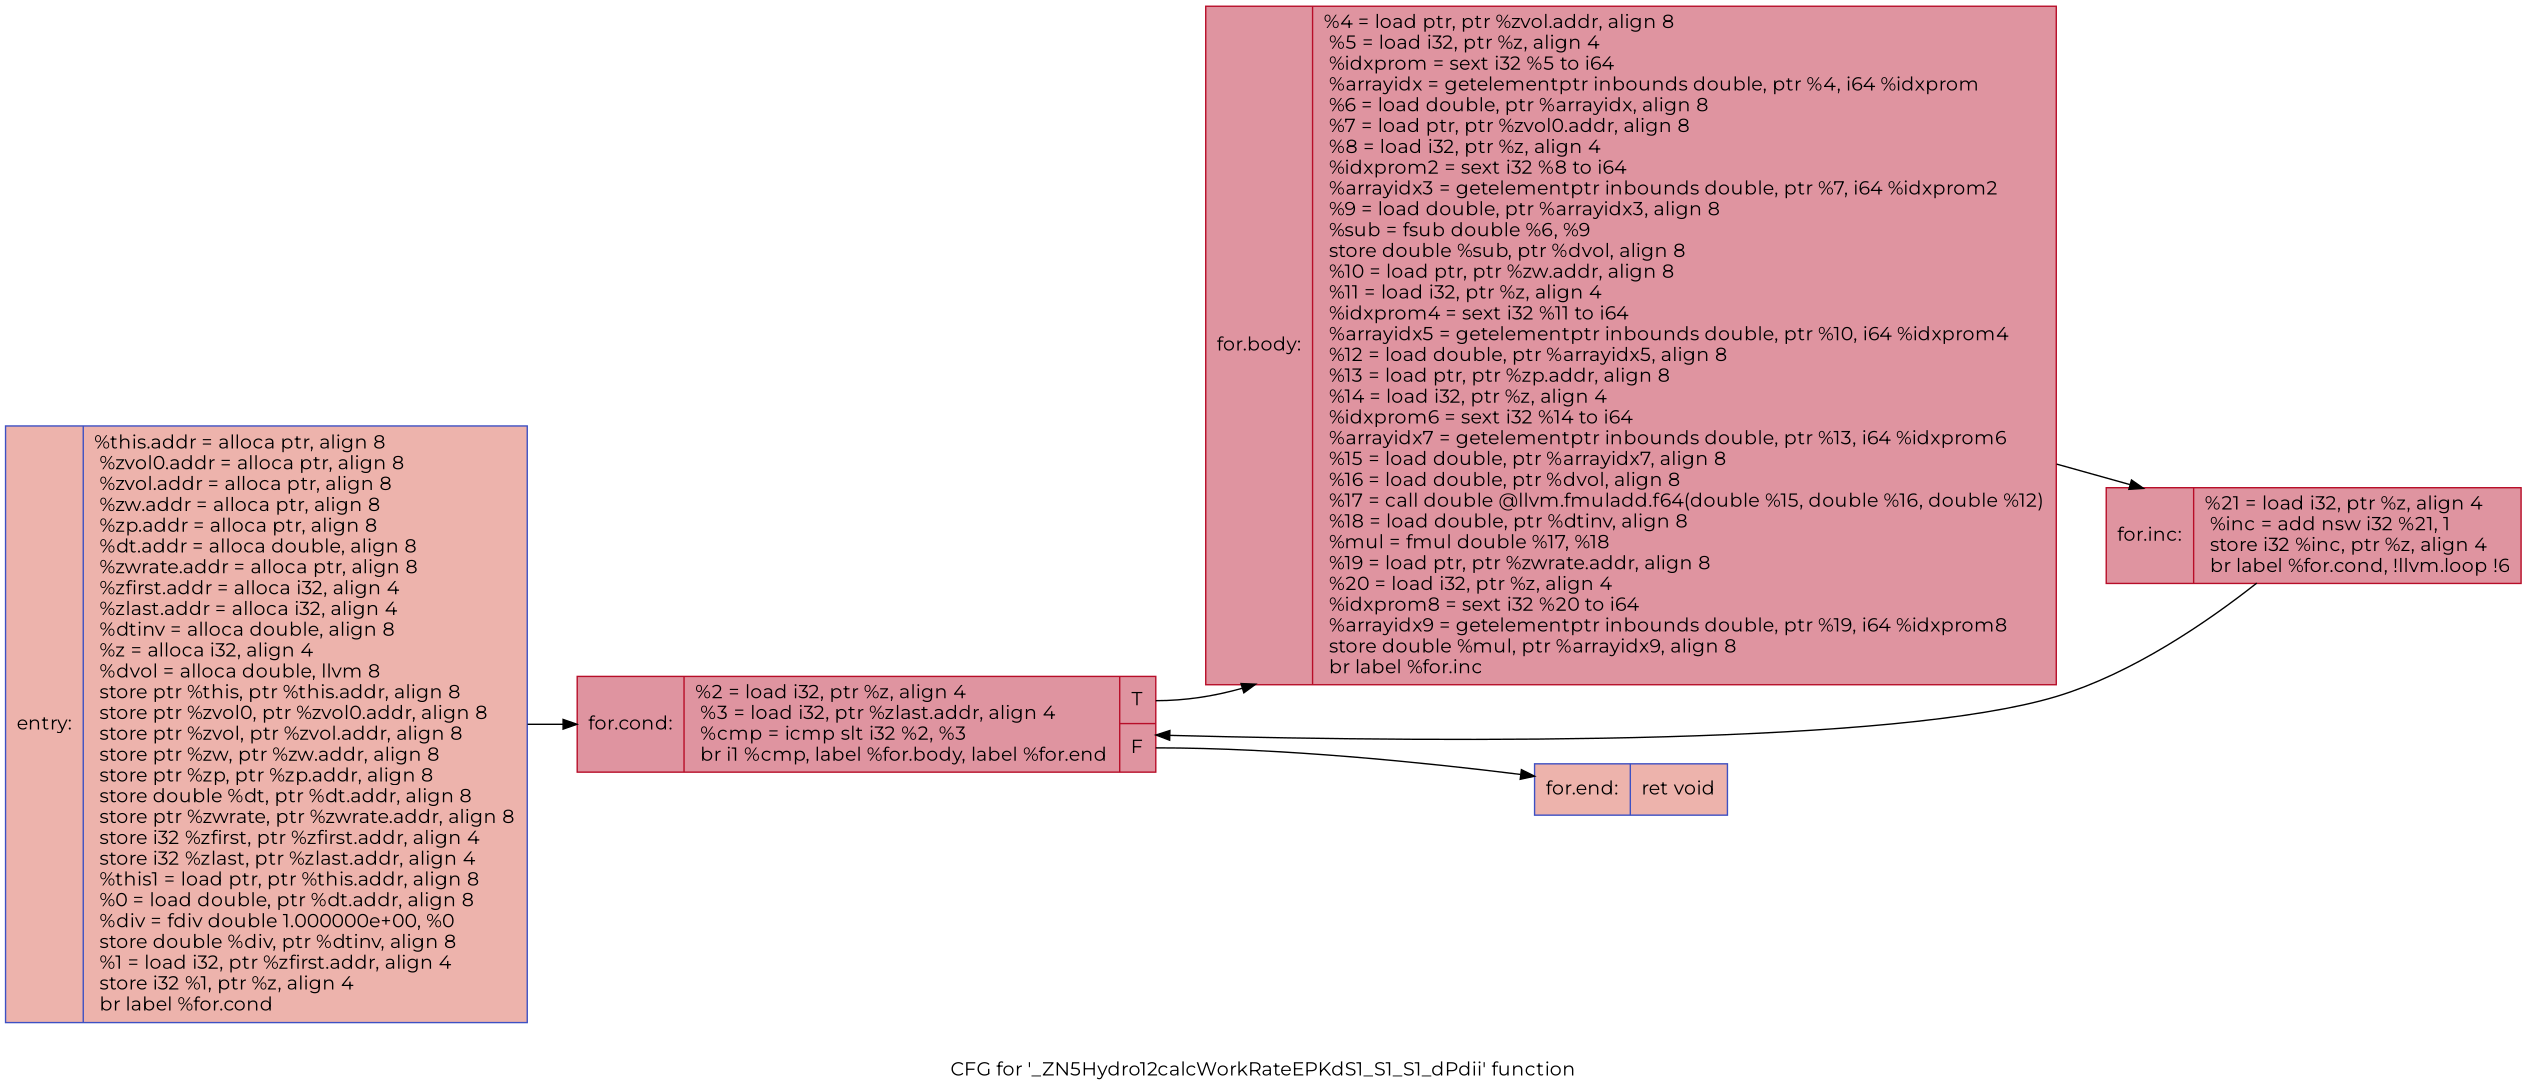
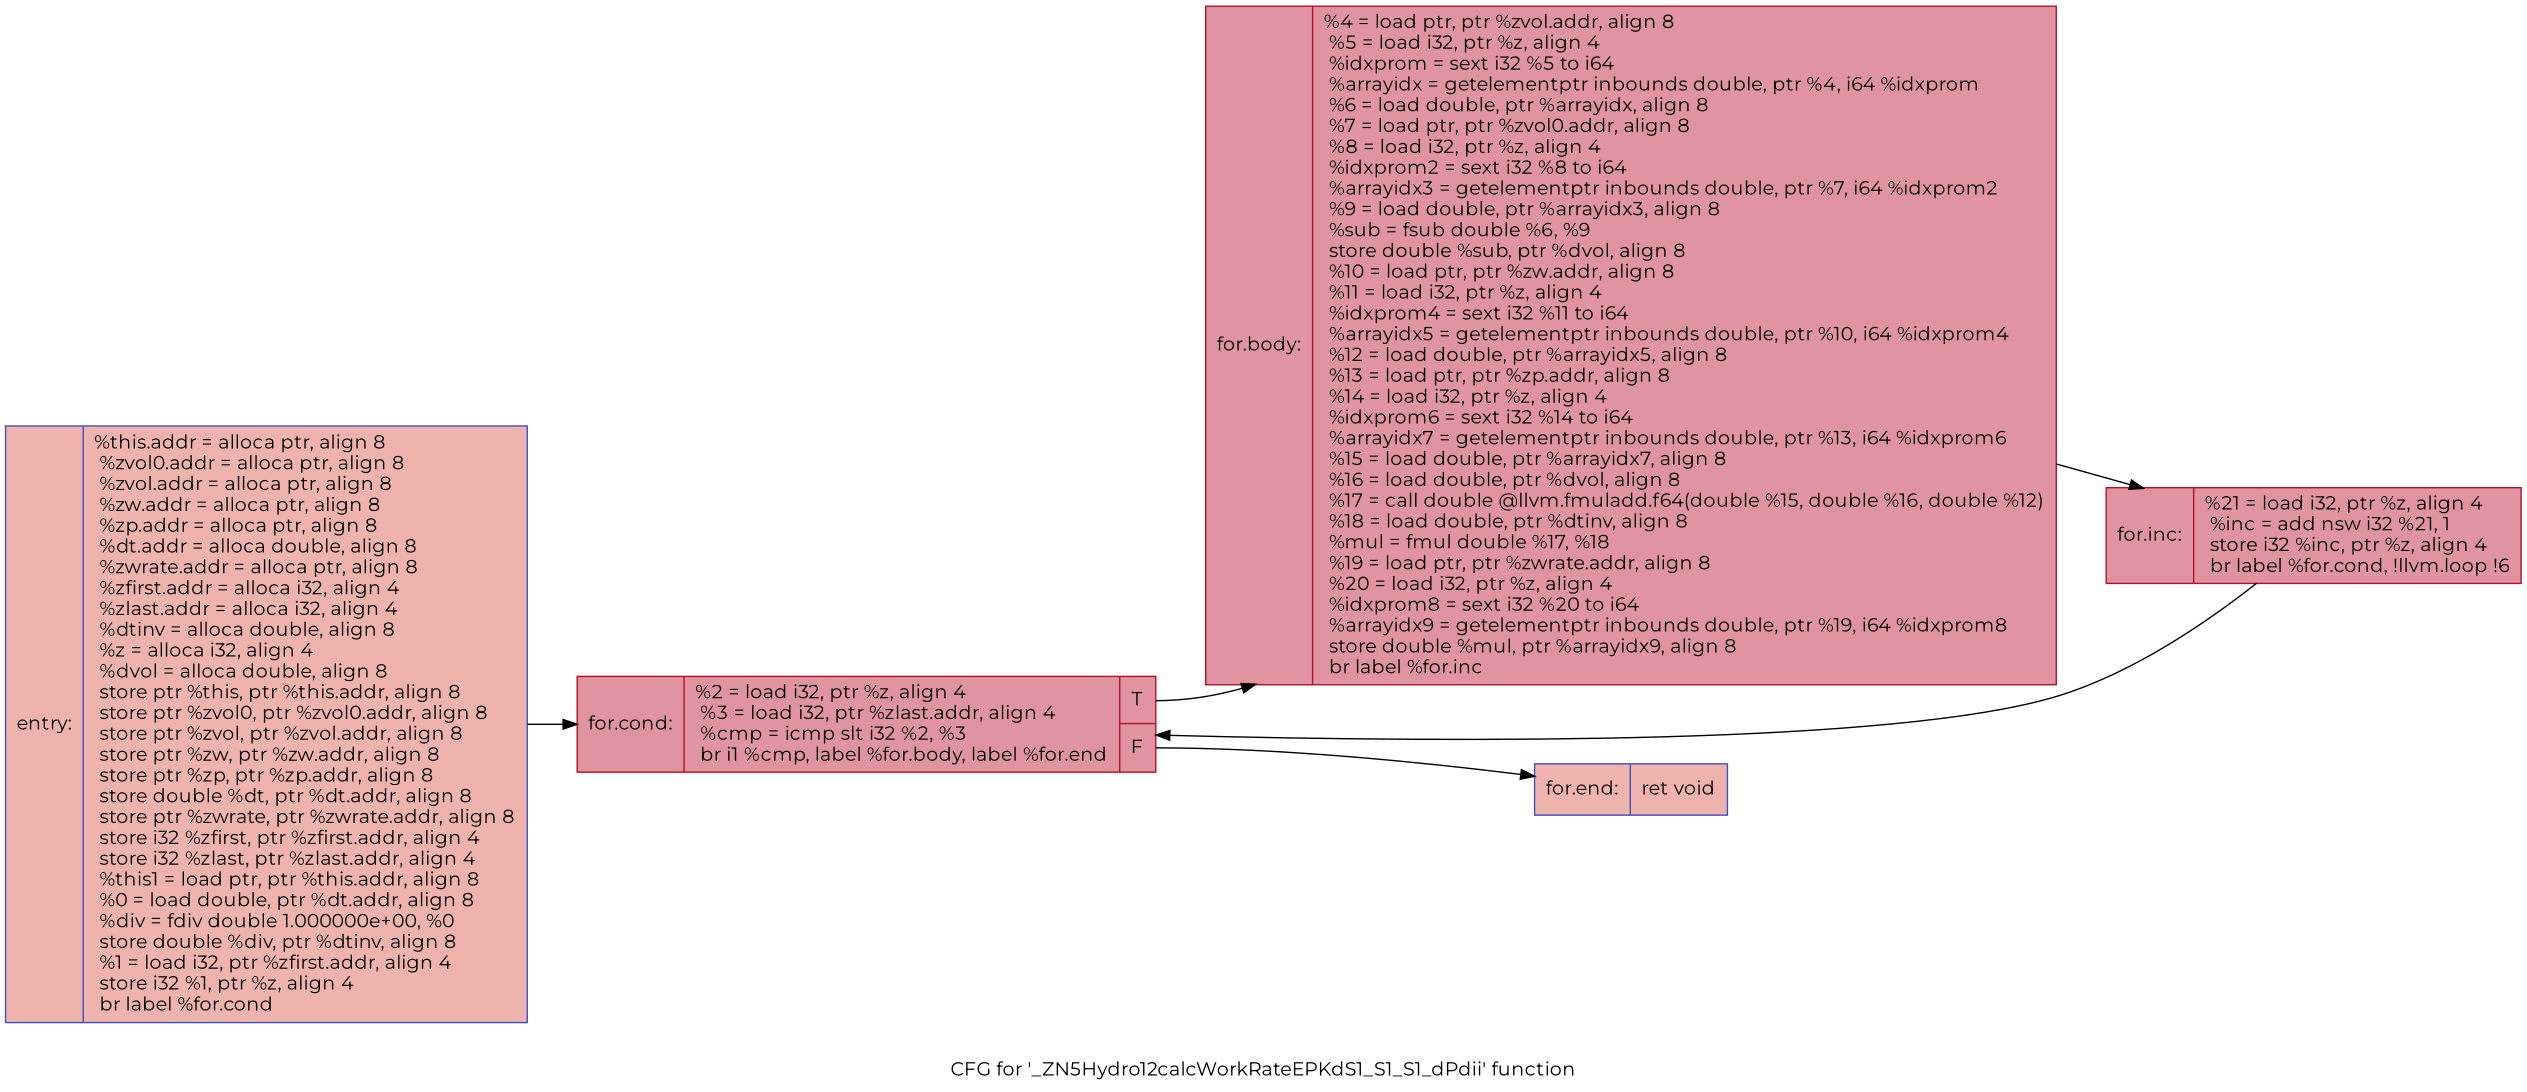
(238, 672) -> (241, 672)
